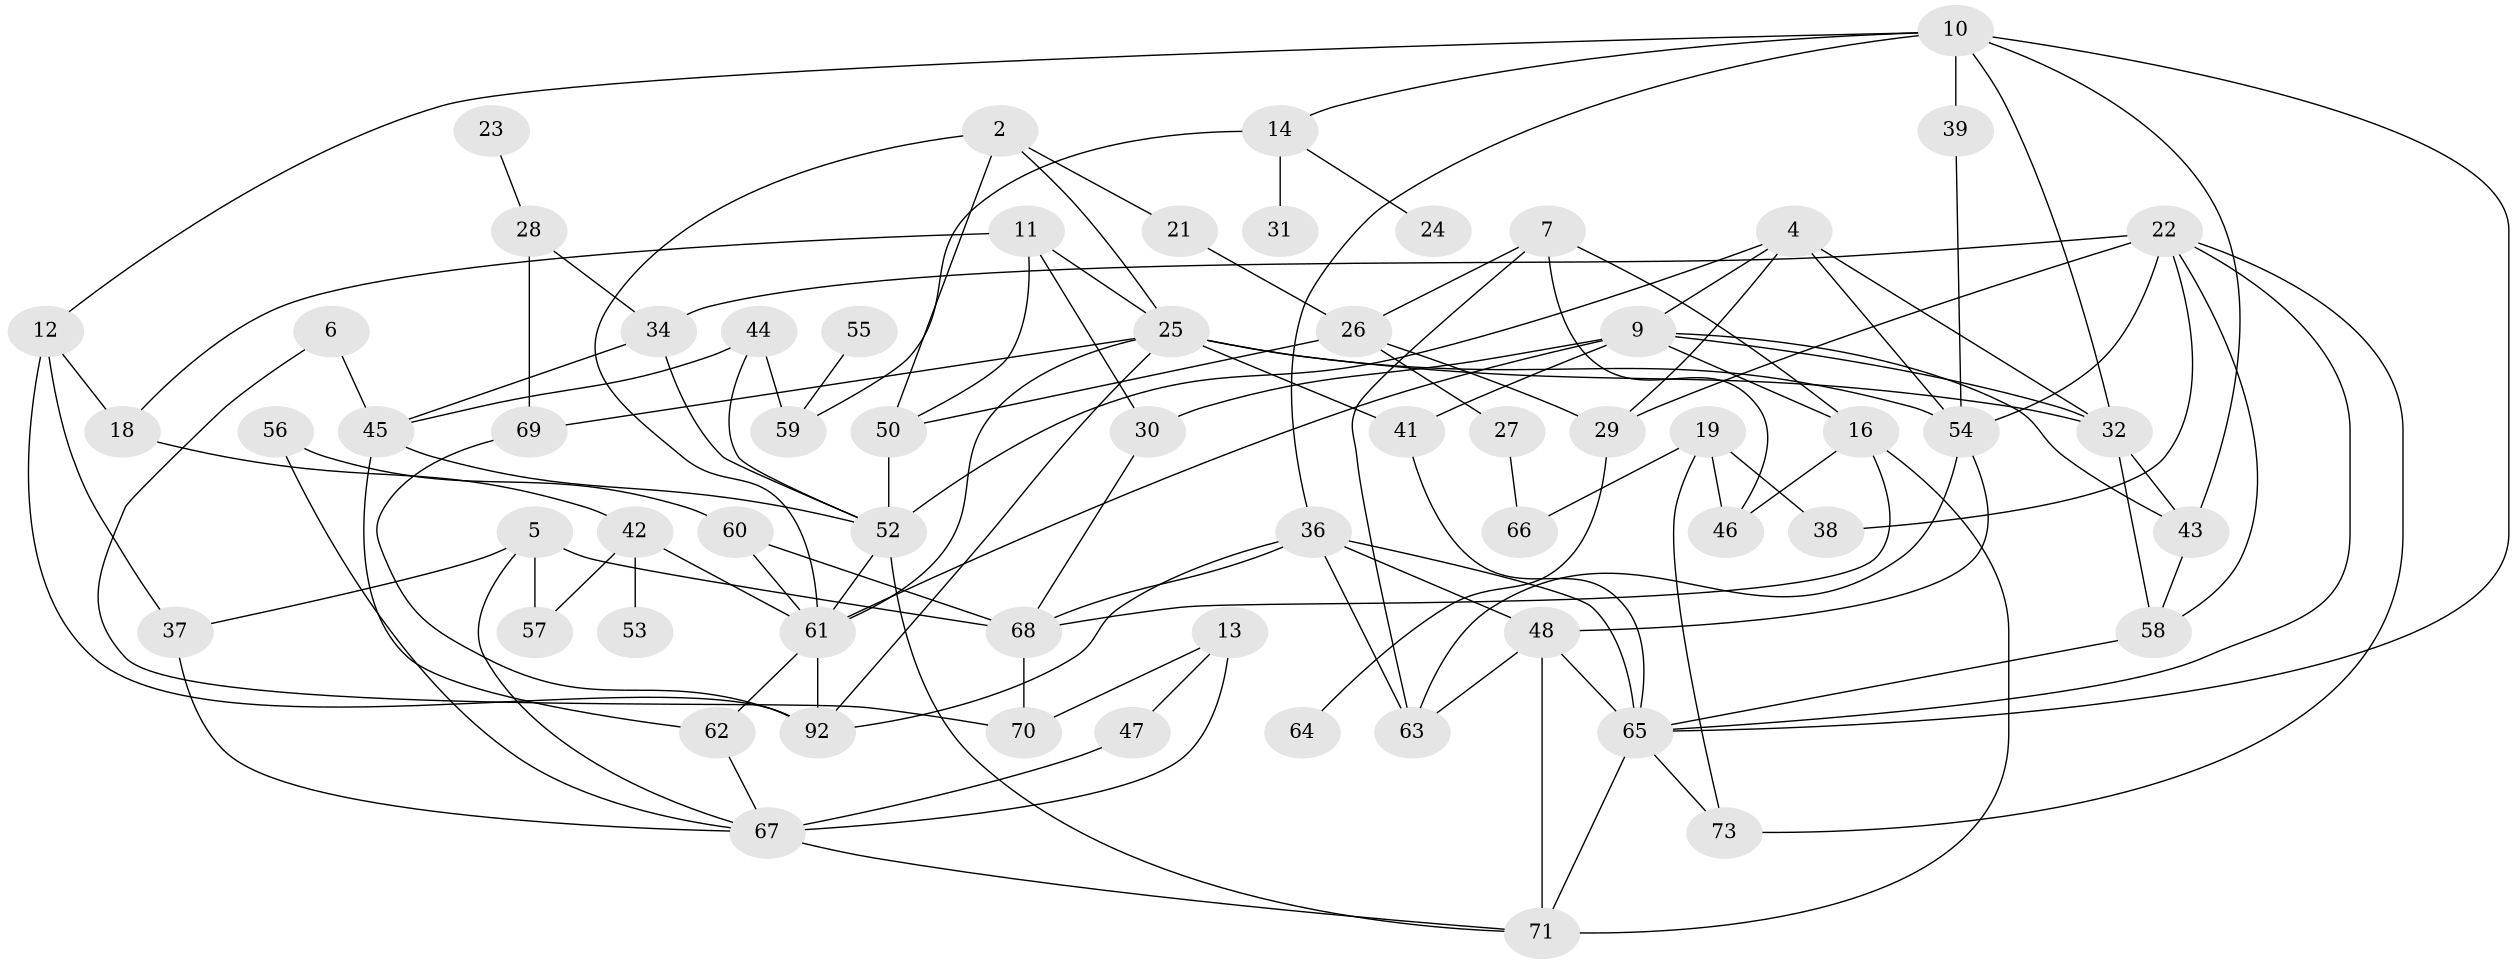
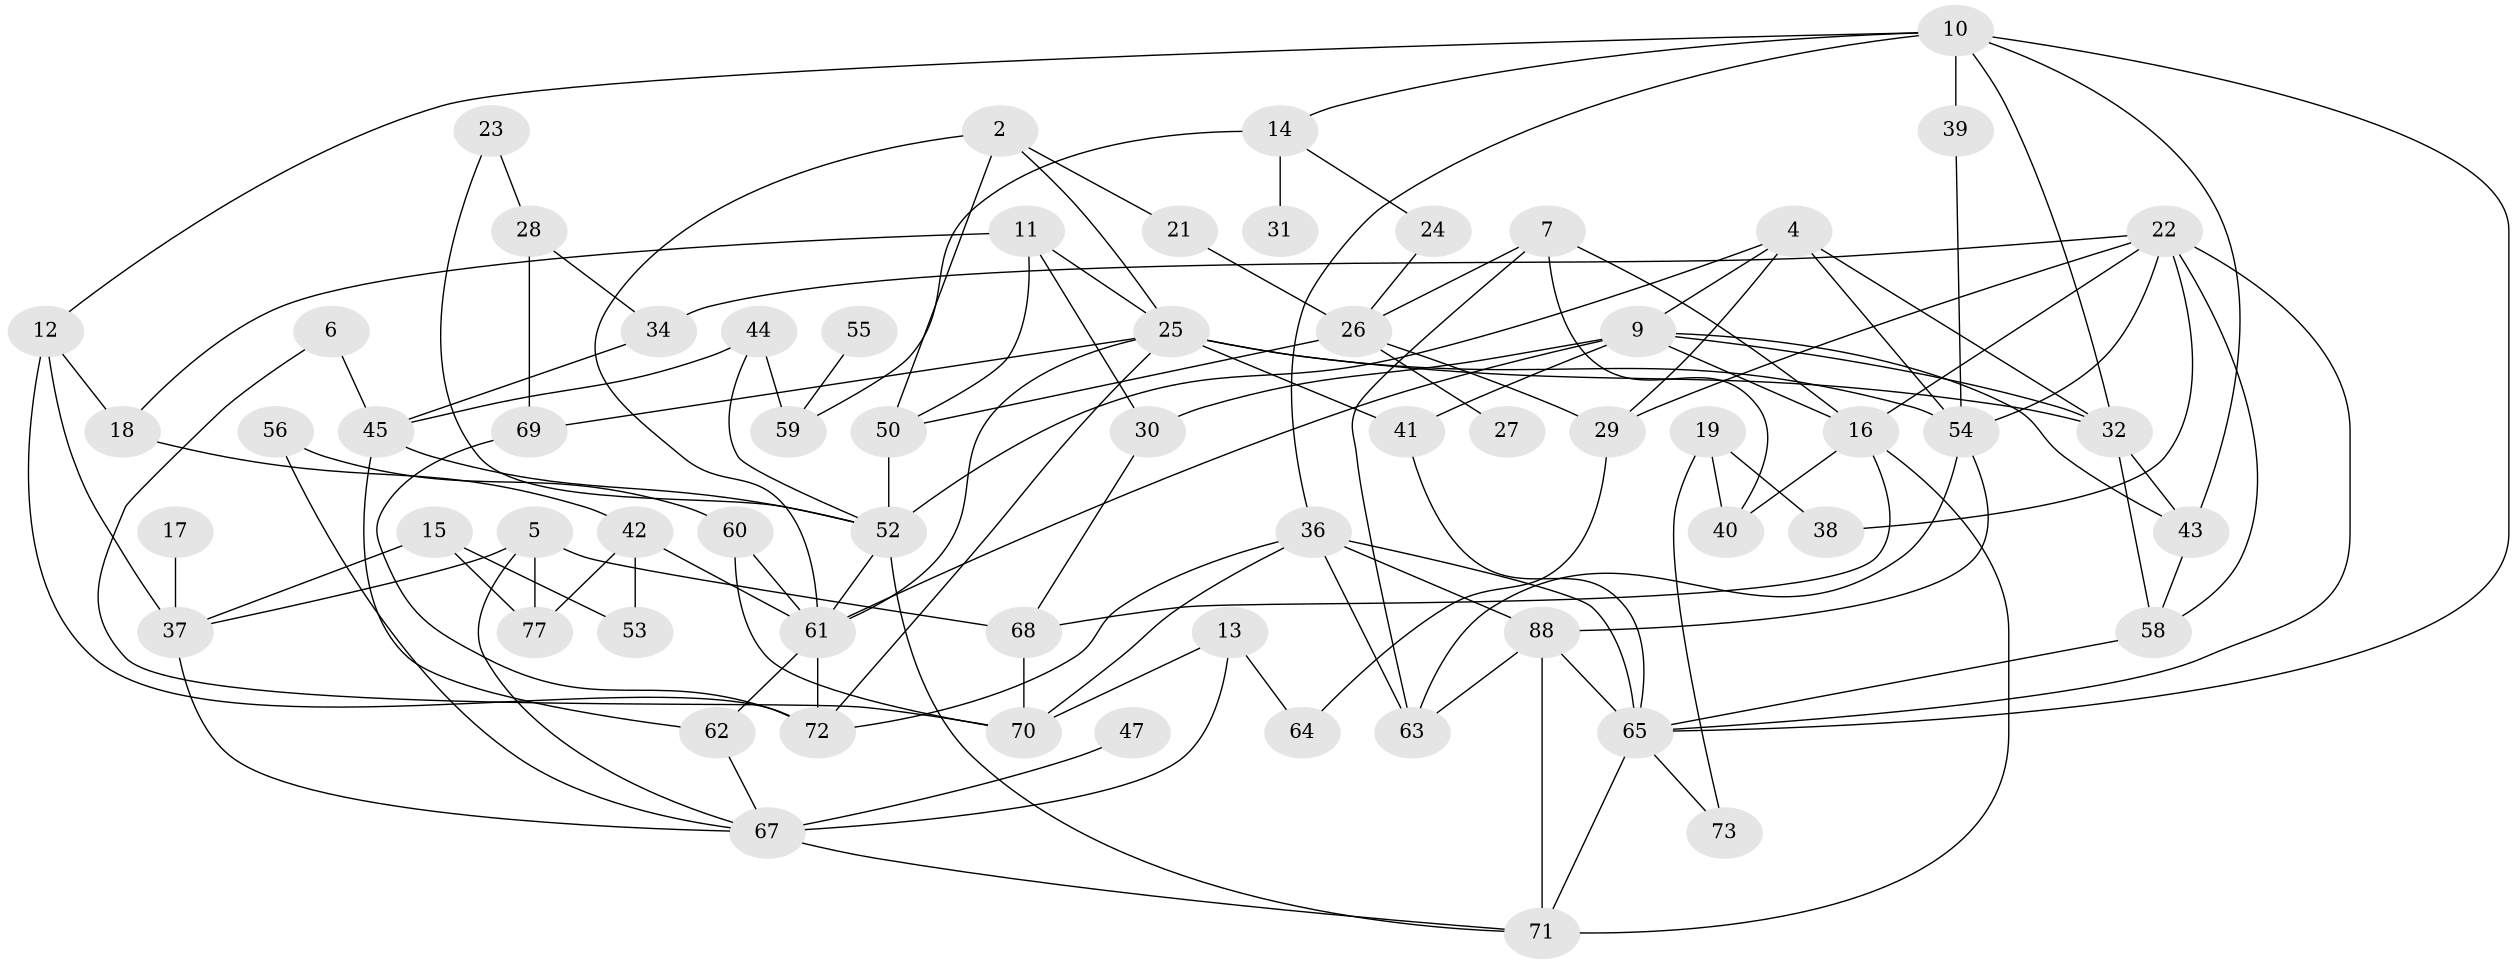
none -> (1394, 281)
(731, 461) -> (479, 457)
none -> (175, 532)
none -> (435, 532)
(1520, 532) -> none
(1726, 532) -> (1726, 532)
(1215, 570) -> (1160, 622)
(880, 582) -> (831, 689)
(535, 632) -> (535, 632)
(1542, 632) -> (1542, 632)
(1181, 683) -> (1266, 683)
(2323, 699) -> (2013, 331)
(818, 733) -> (818, 733)
